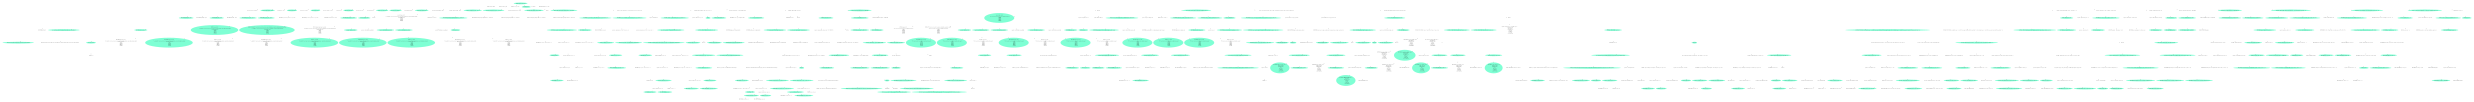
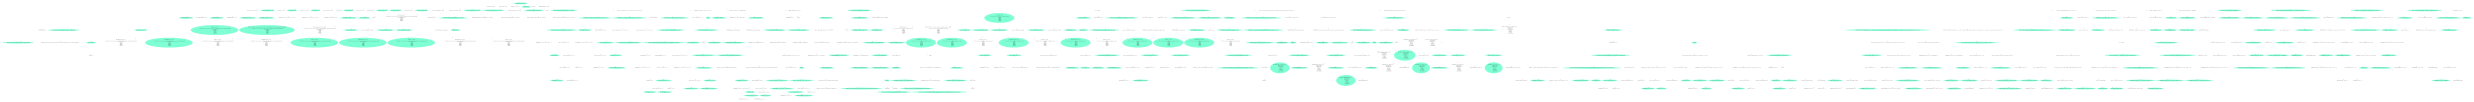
(1083, 18) -> (1083, 18)
(645, 55) -> (645, 55)
